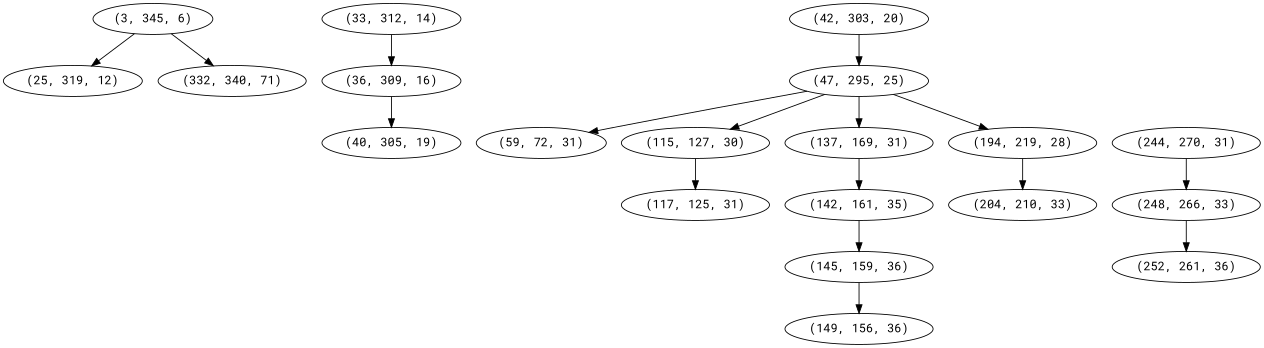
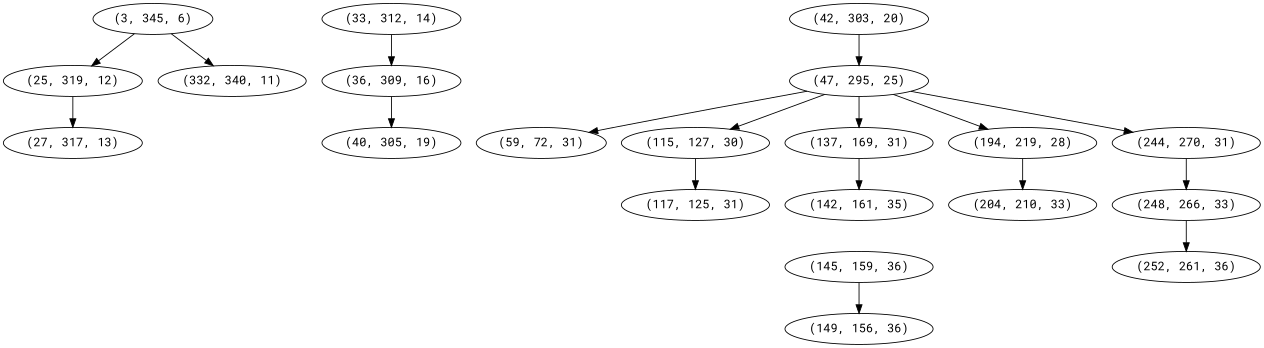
(232, 81) -> (232, 81)
none -> (1018, 111)
none -> (73, 143)
(859, 232) -> none
